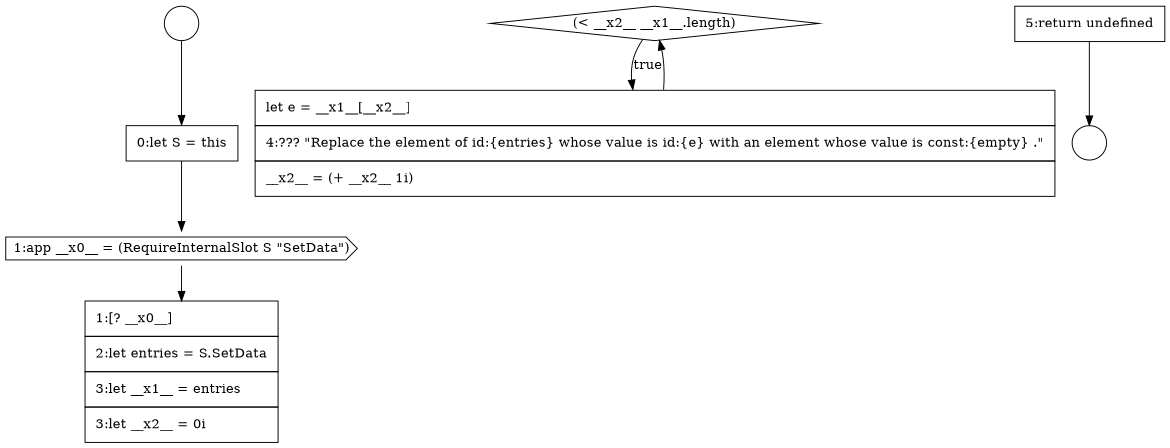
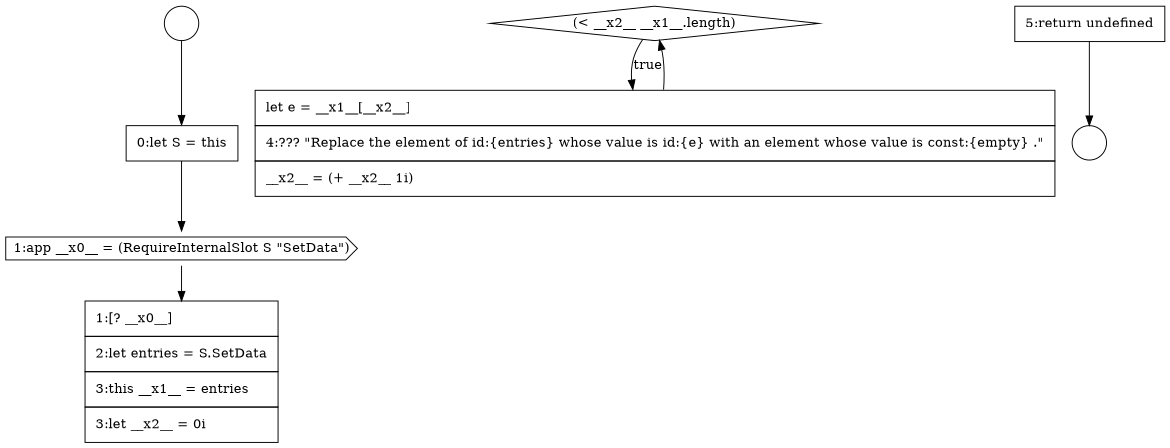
(169, 389) -> (172, 389)
